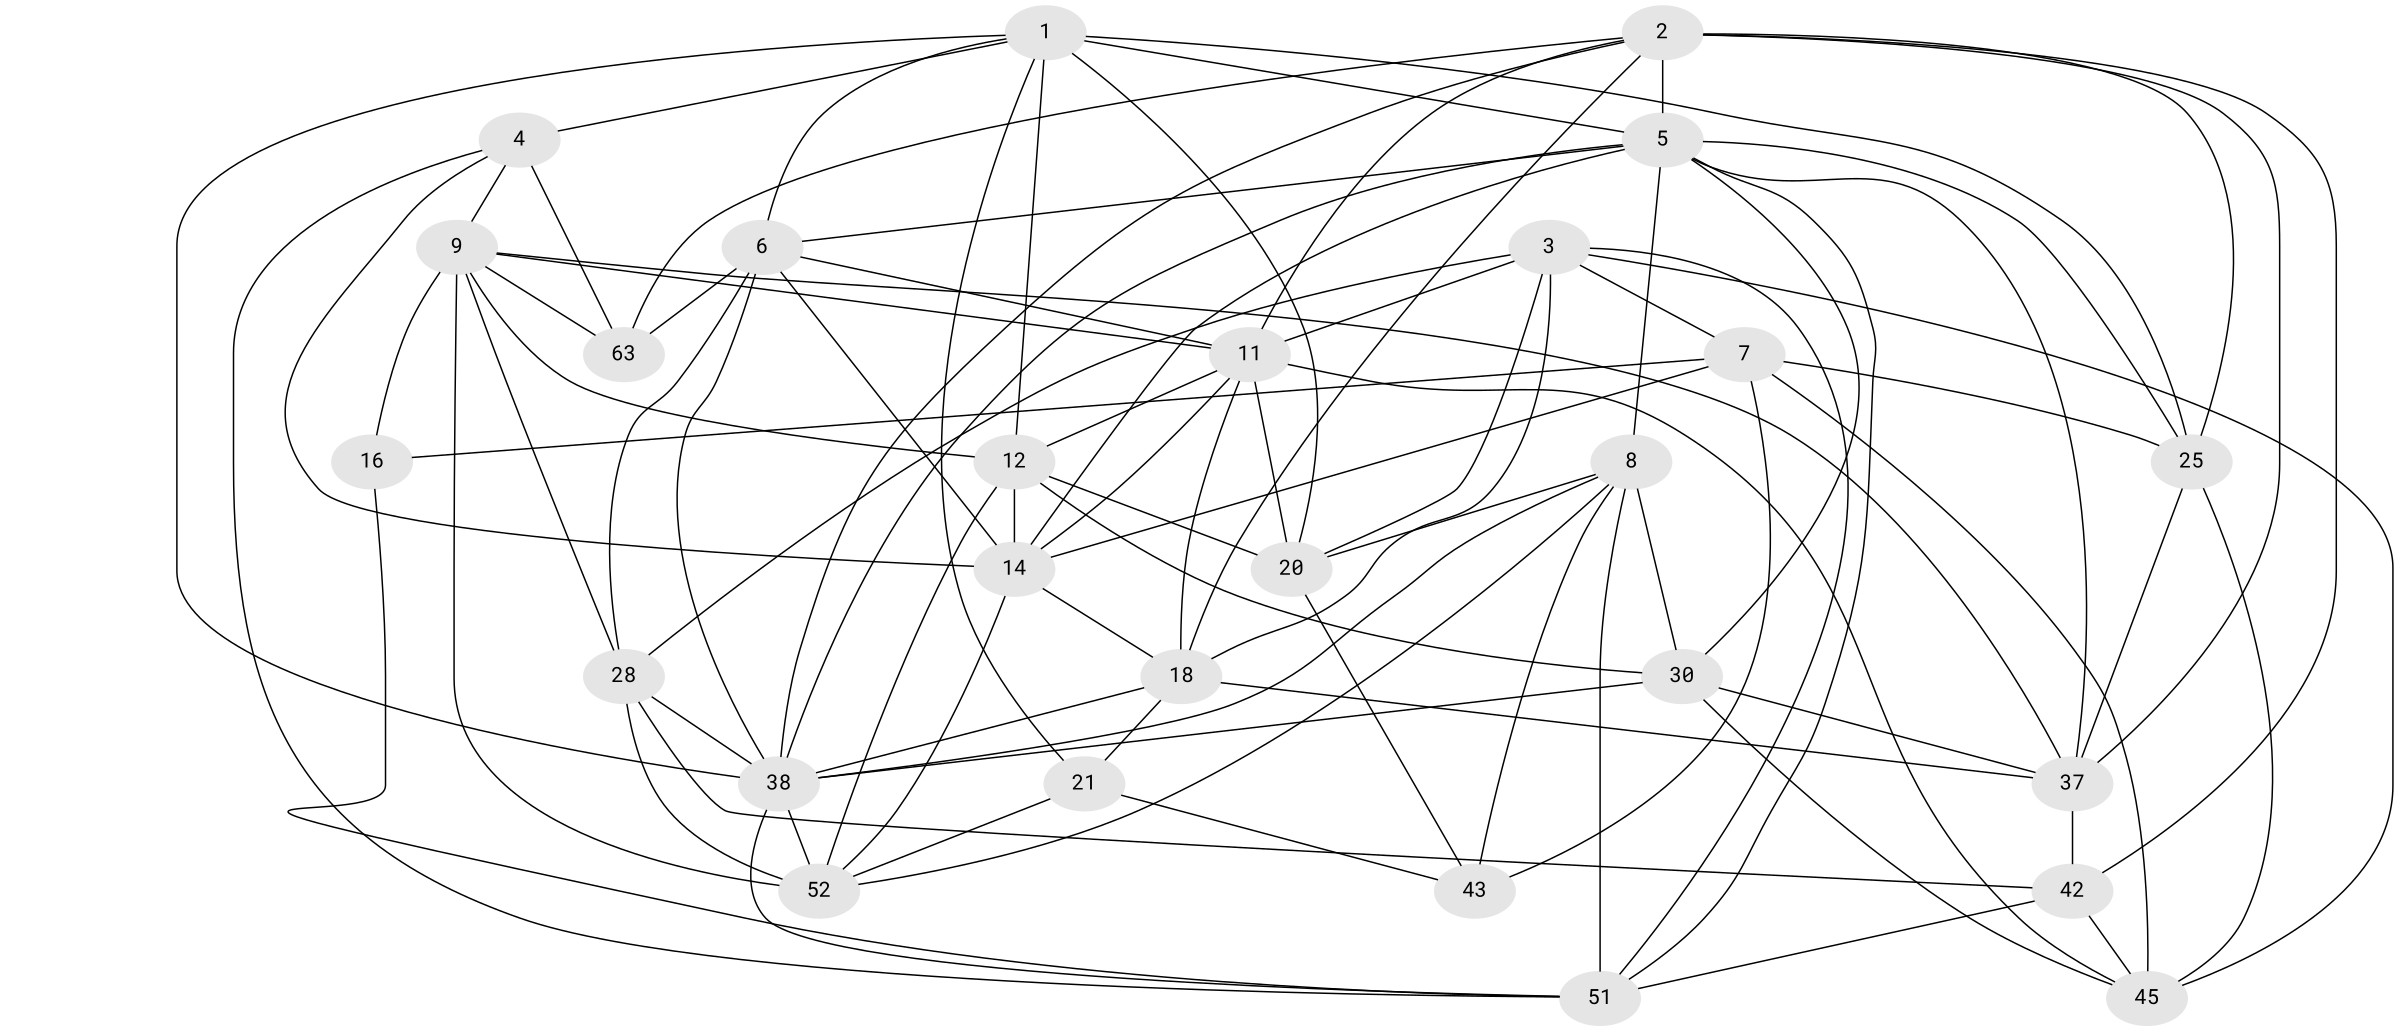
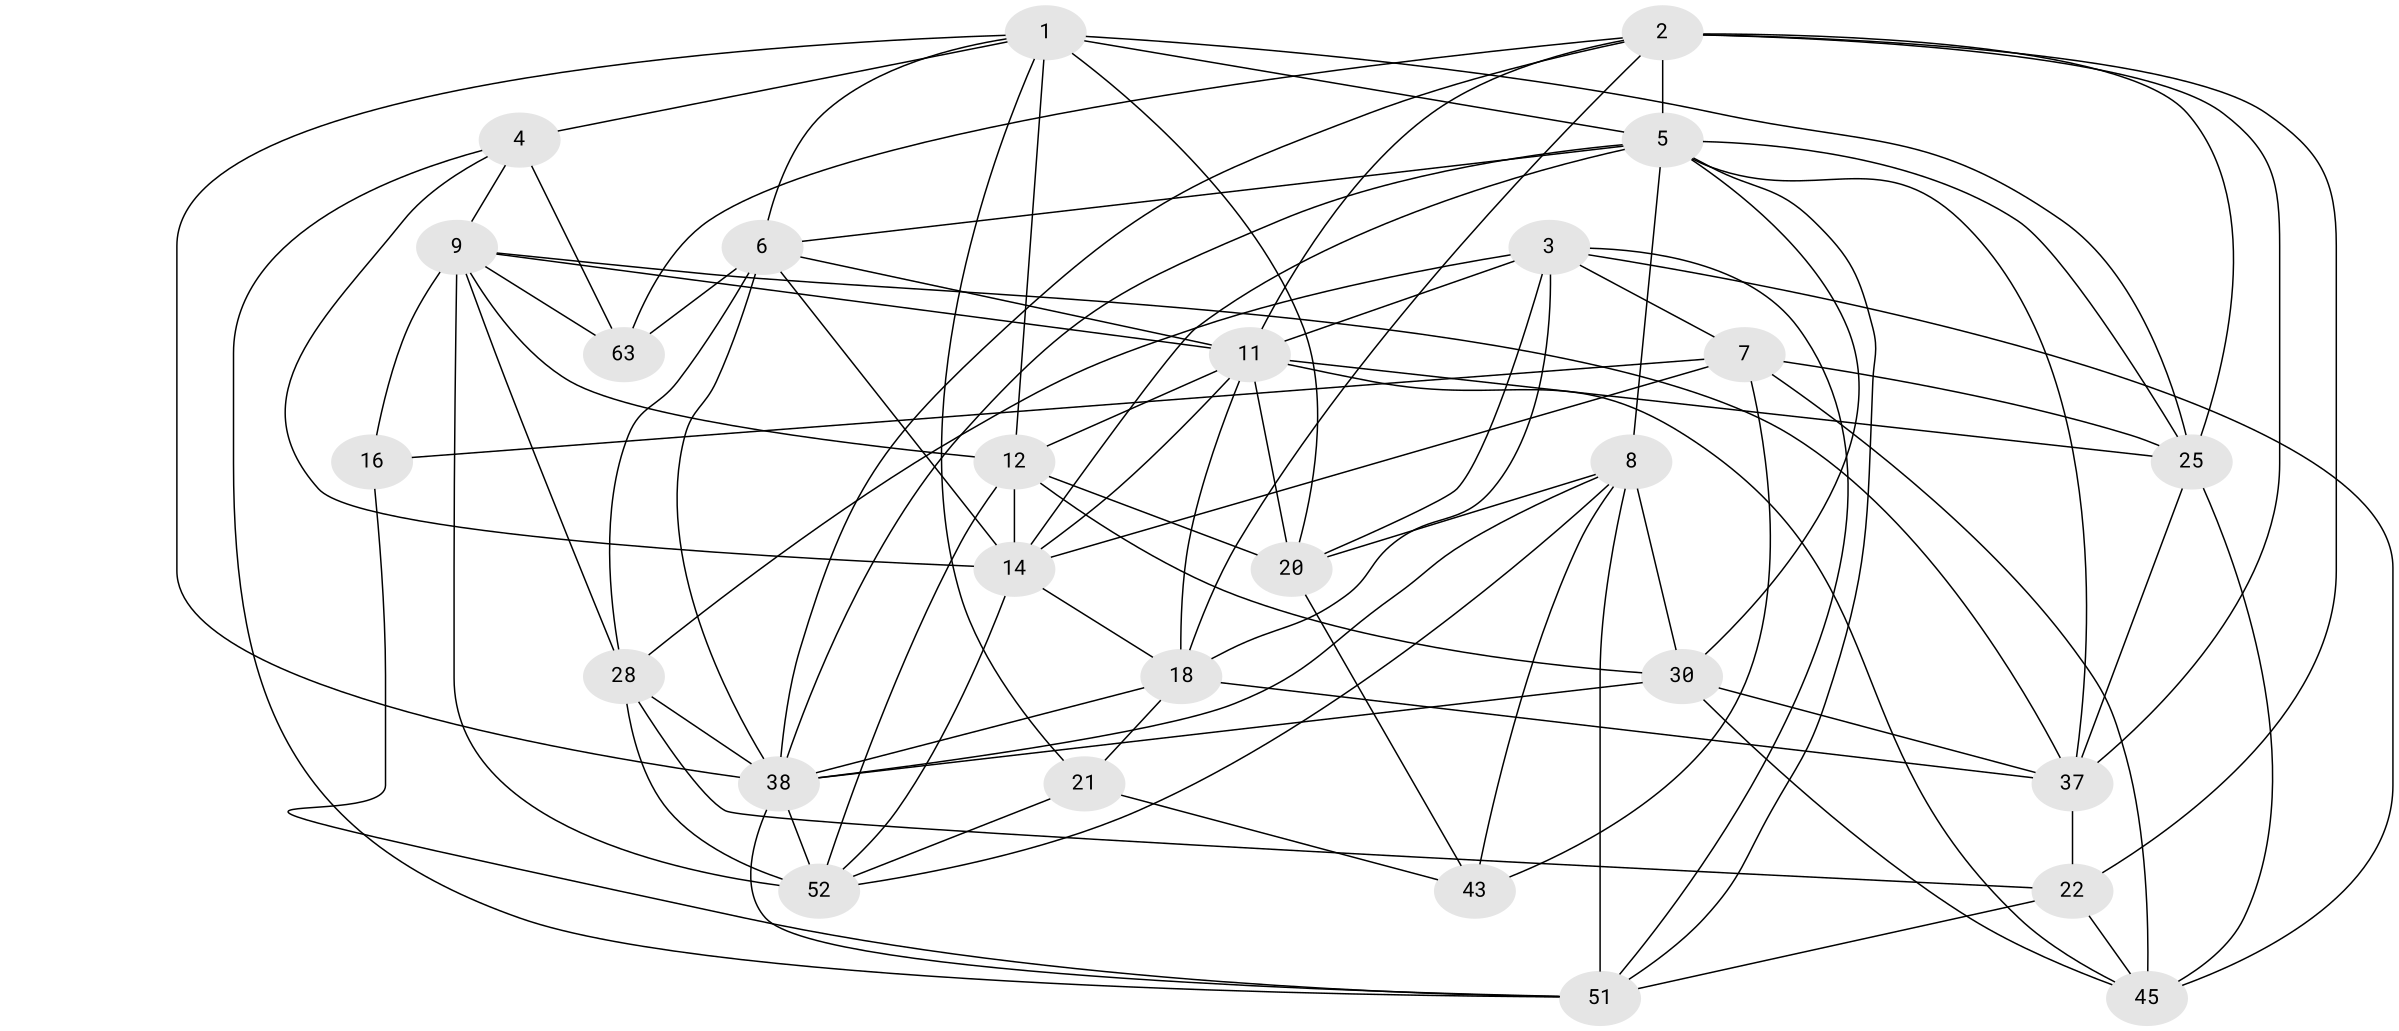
none -> (1700, 406)
(2073, 891) -> (2073, 891)
